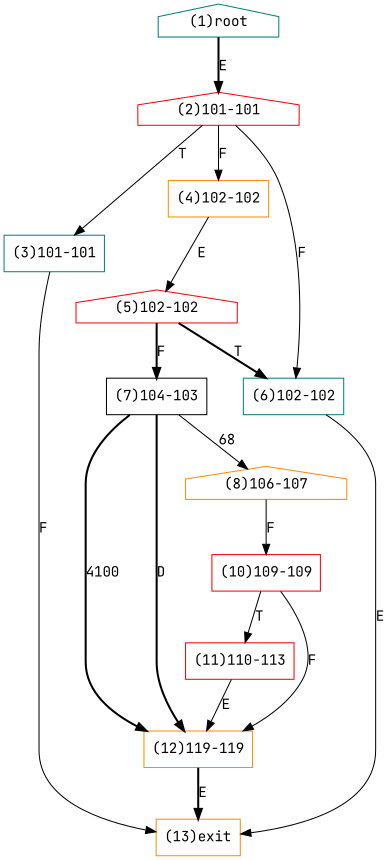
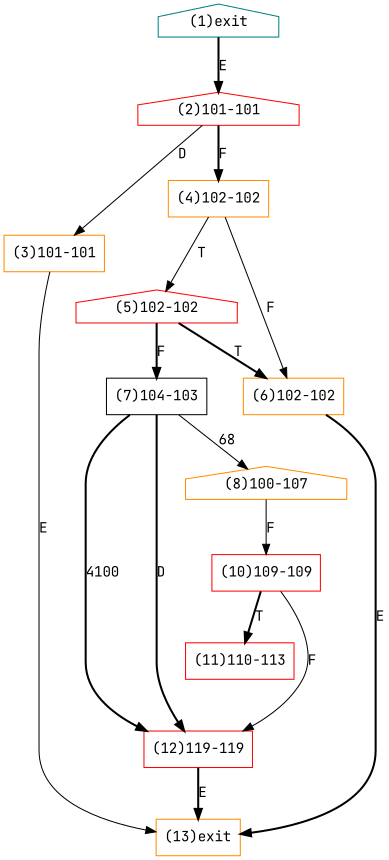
(218, 22) -> (218, 22)
(218, 148) -> (218, 148)
(182, 155) -> (182, 155)
(294, 238) -> (254, 293)
(54, 253) -> (54, 253)
(202, 253) -> (202, 253)
(294, 396) -> (294, 396)
(266, 485) -> (266, 485)
(44, 529) -> (44, 529)
(254, 612) -> (254, 612)
(376, 654) -> (376, 654)
(221, 700) -> none
(198, 749) -> (198, 749)
